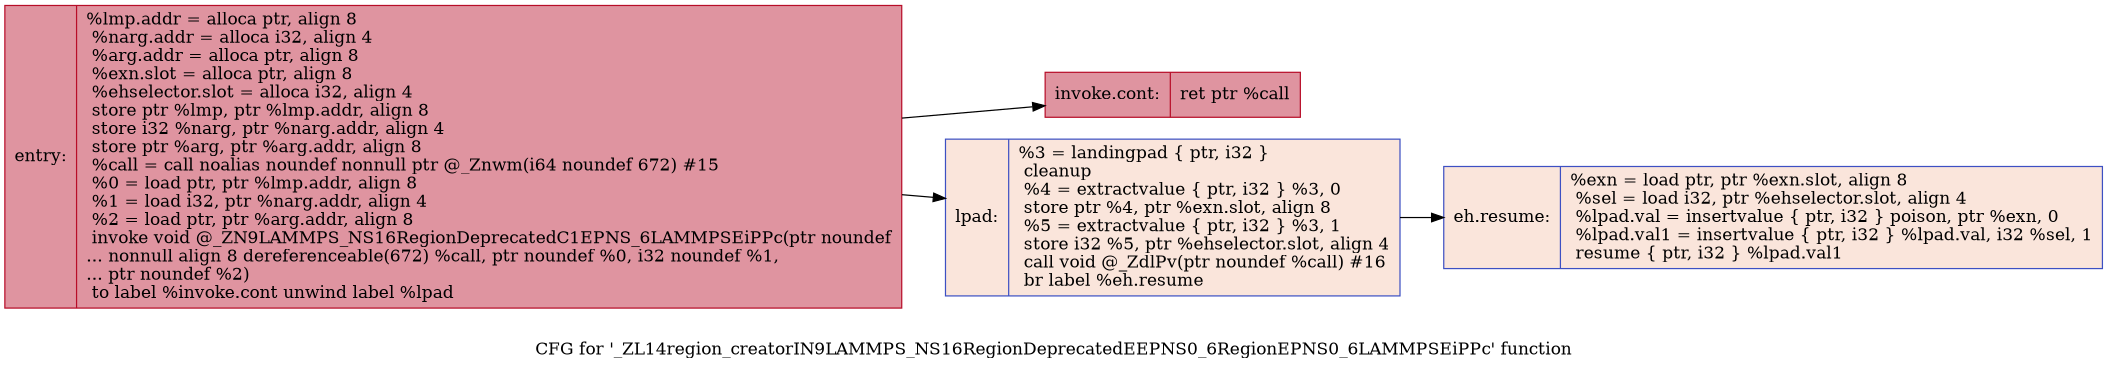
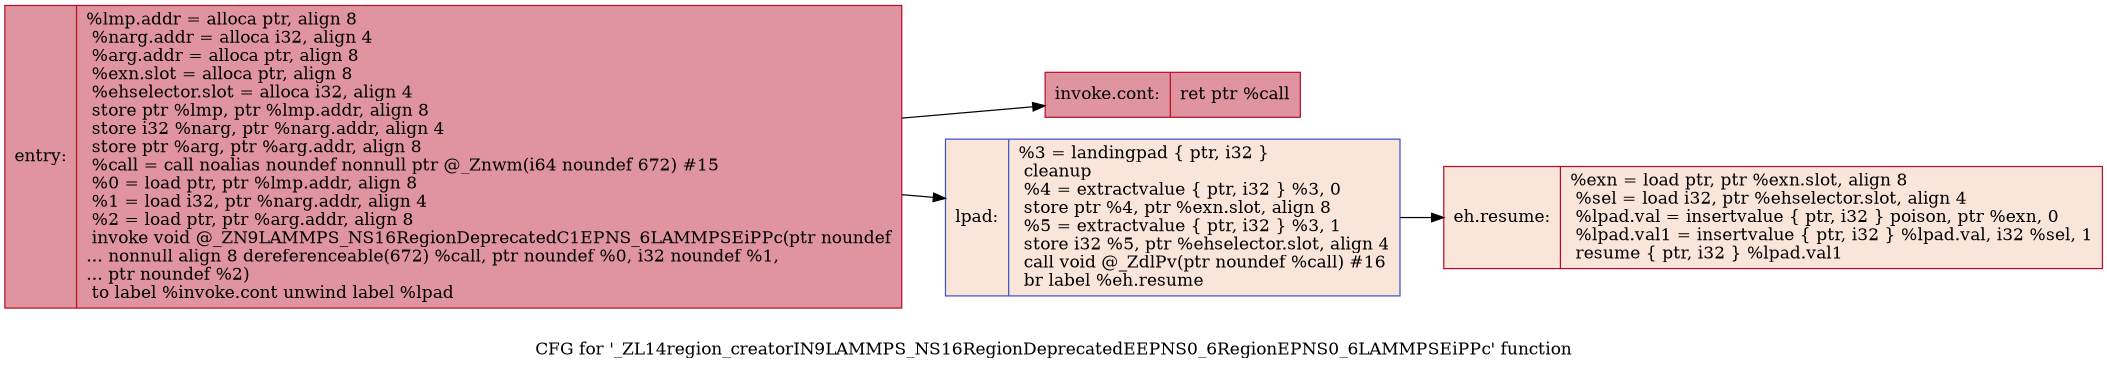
(1773, 218) -> (1773, 218)
